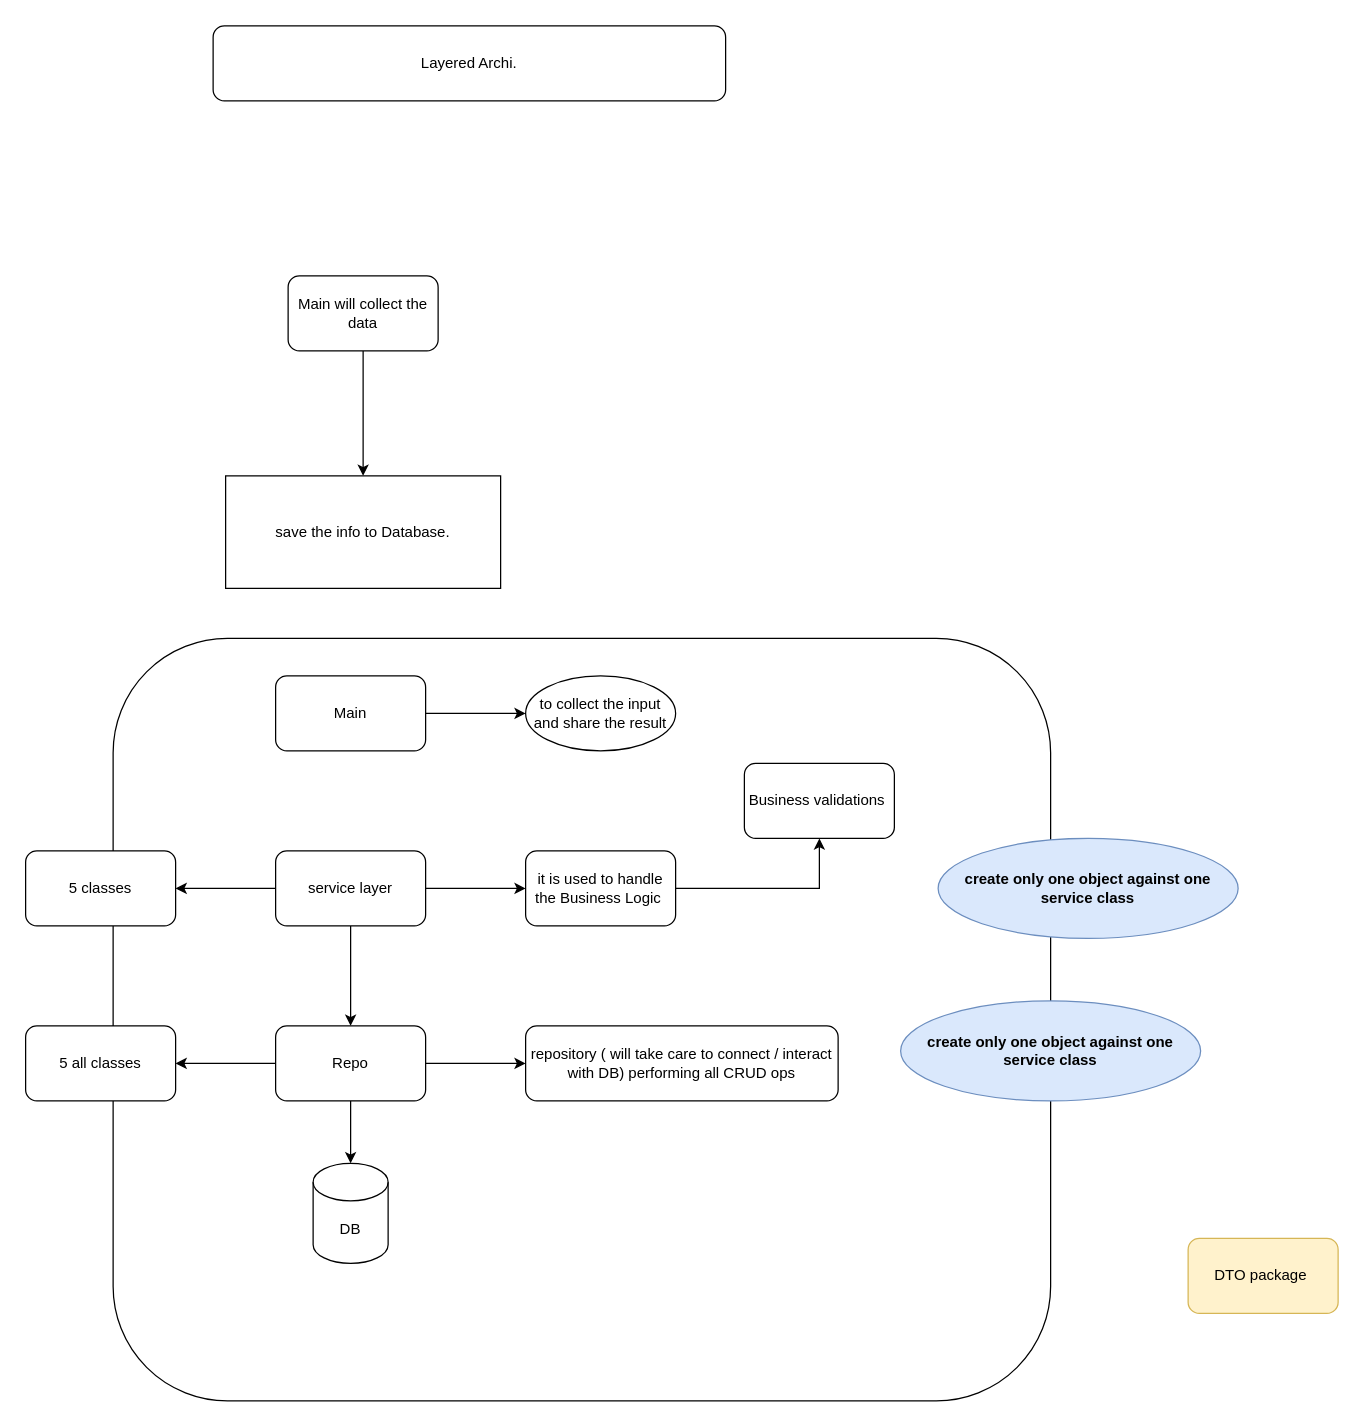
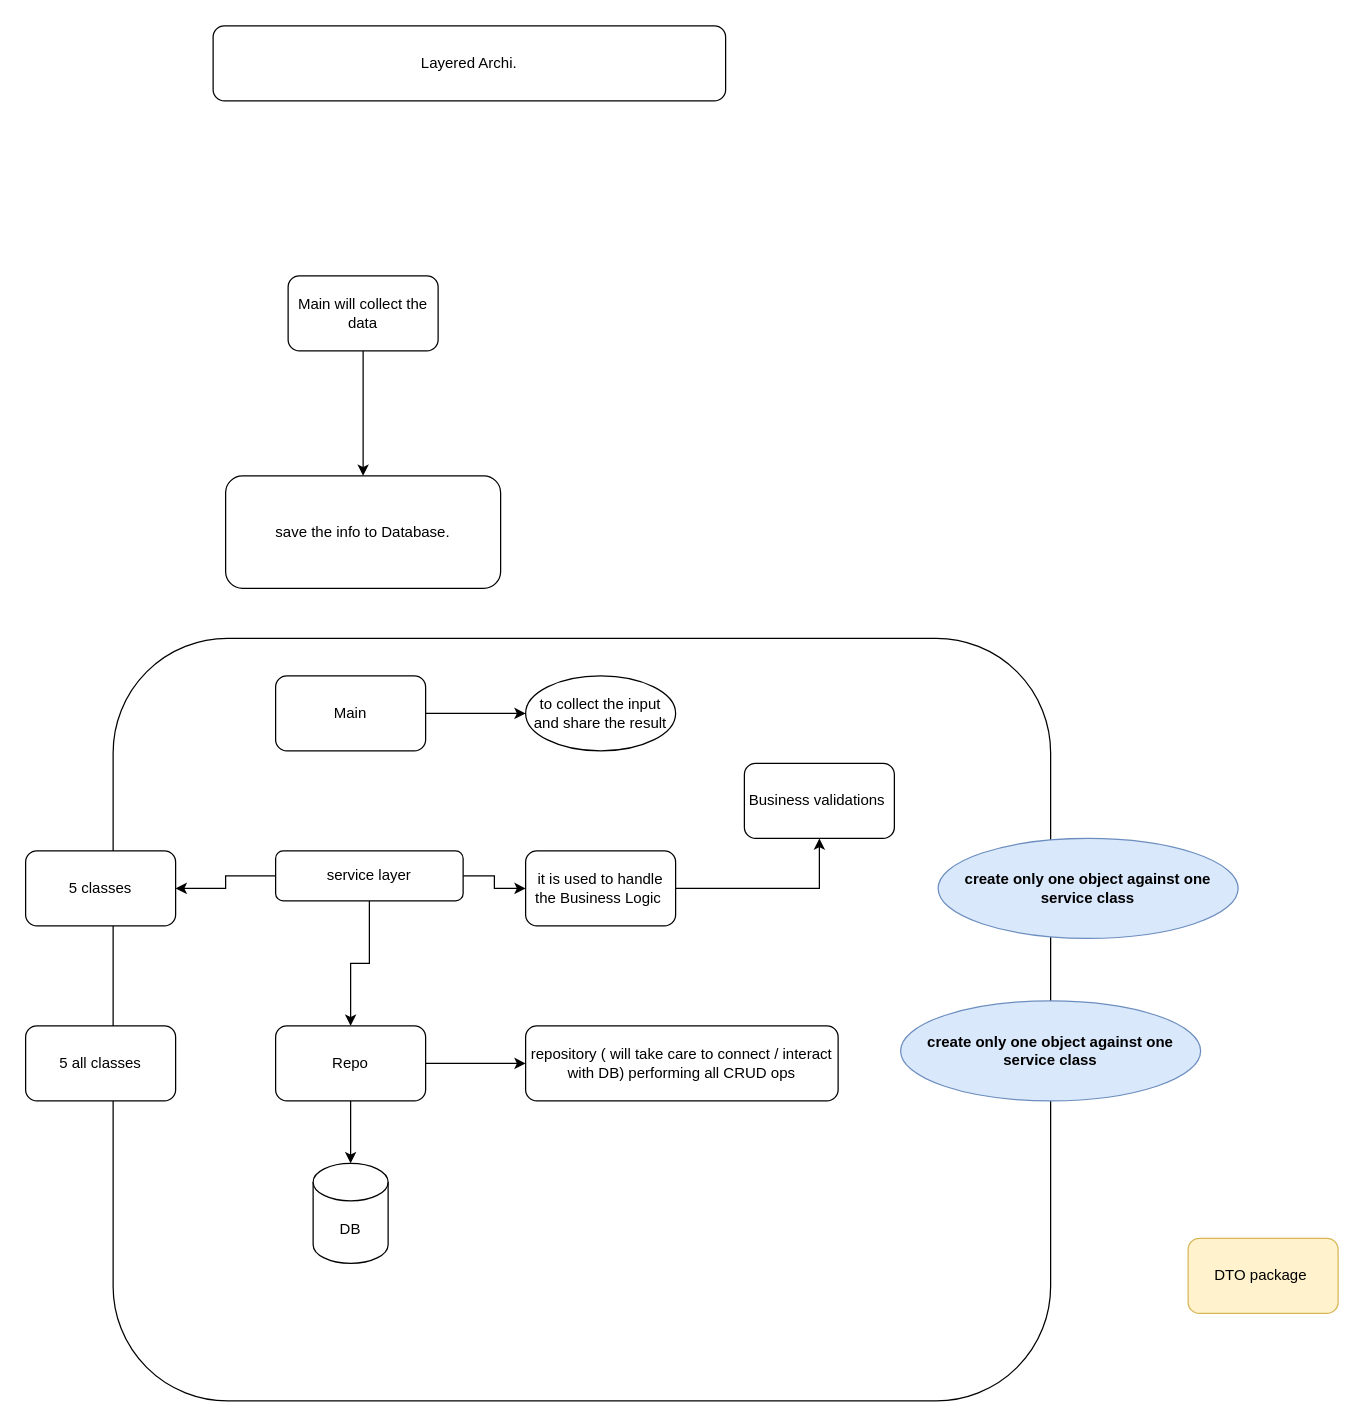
(363, 532) -> (363, 532)
(351, 888) -> (369, 876)
(230, 1063) -> none
